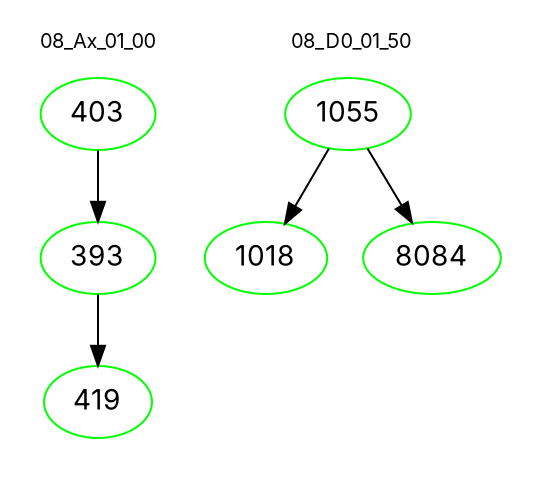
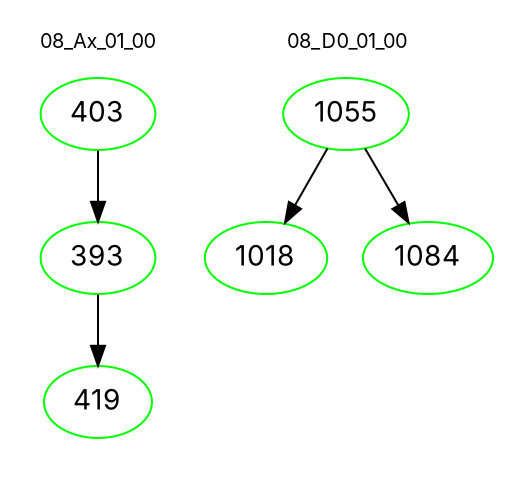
(352, 43) -> (348, 43)
(432, 258) -> (428, 258)
